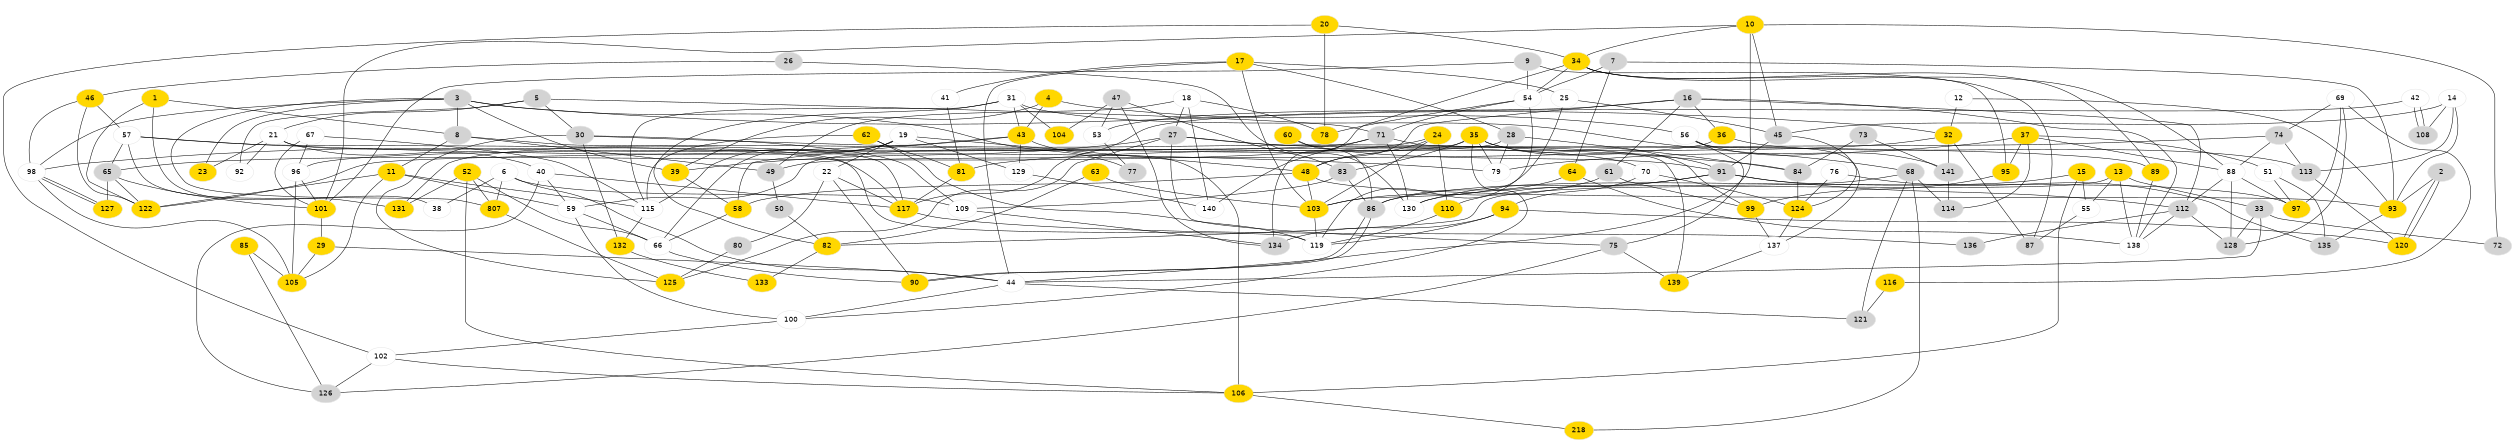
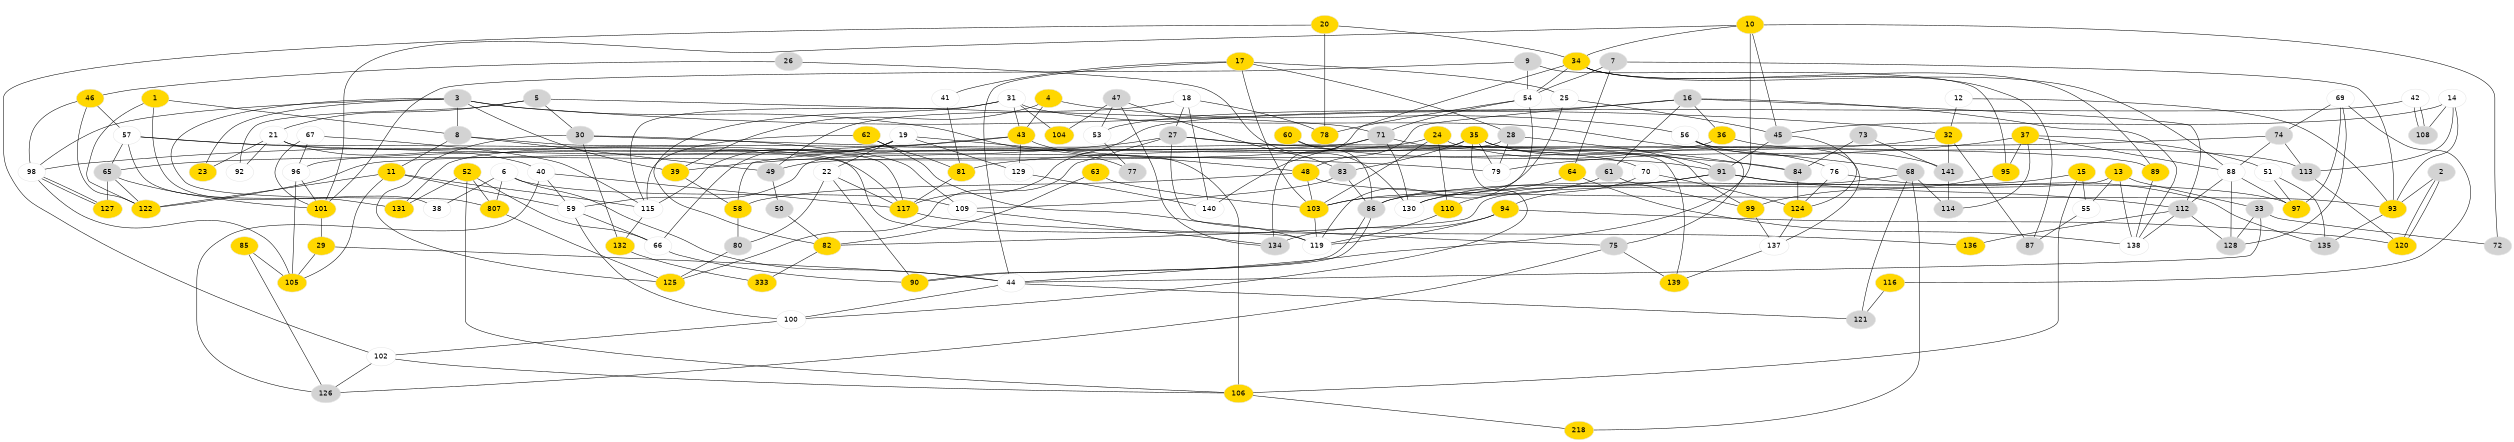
(1371, 153) -> (1636, 154)
(698, 228) -> (738, 228)
(1971, 246) -> (1971, 246)
(762, 283) -> (762, 283)
